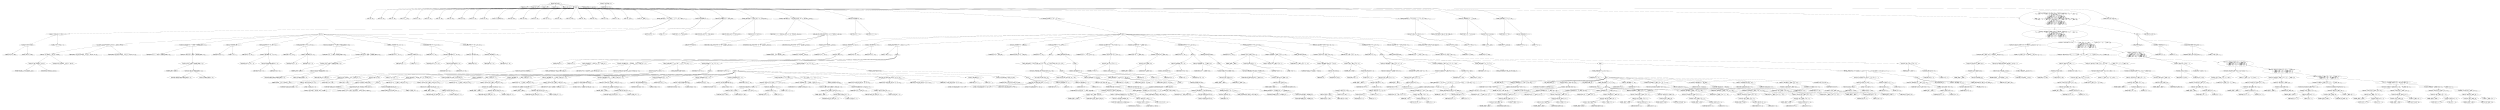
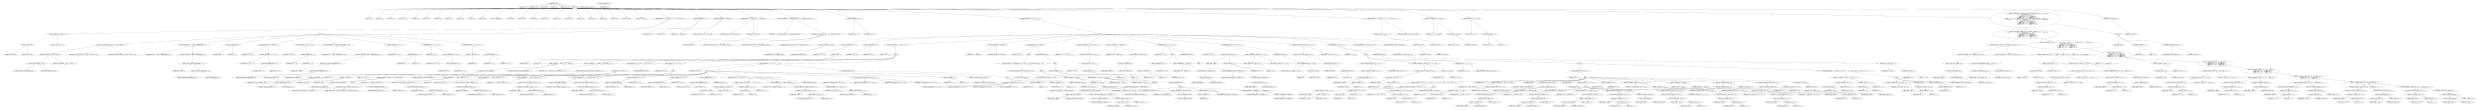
(1418, 55) -> none
(584, 87) -> none
